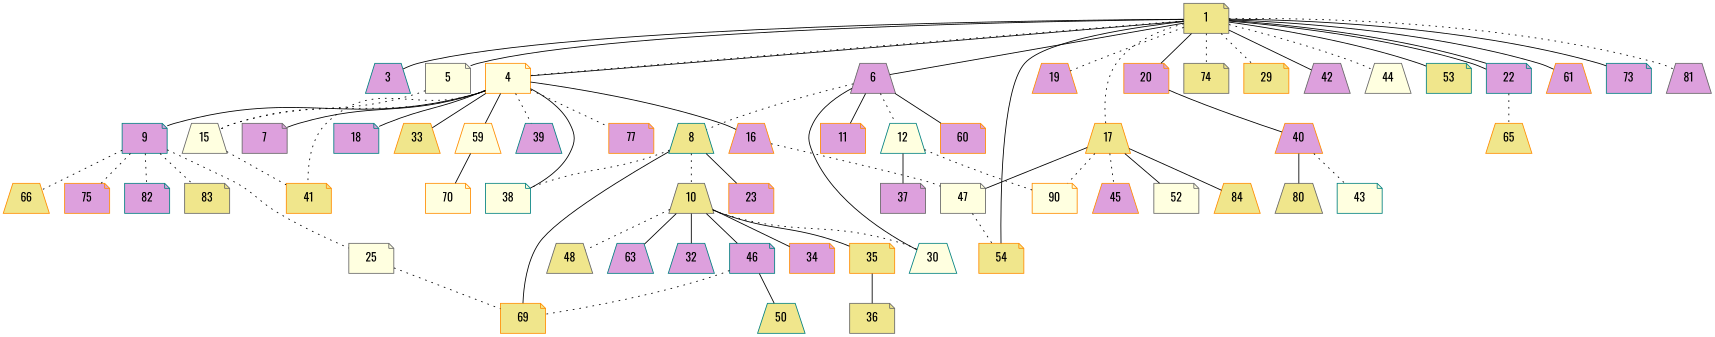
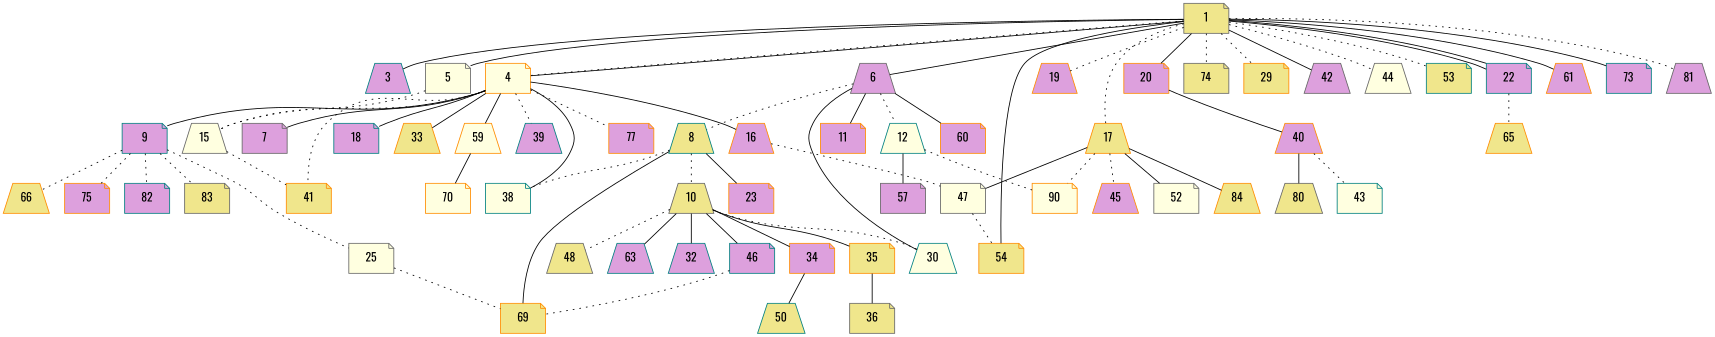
(1329, 40) -> (1329, 40)
(903, 198) -> (903, 198)
(767, 288) -> (797, 288)
